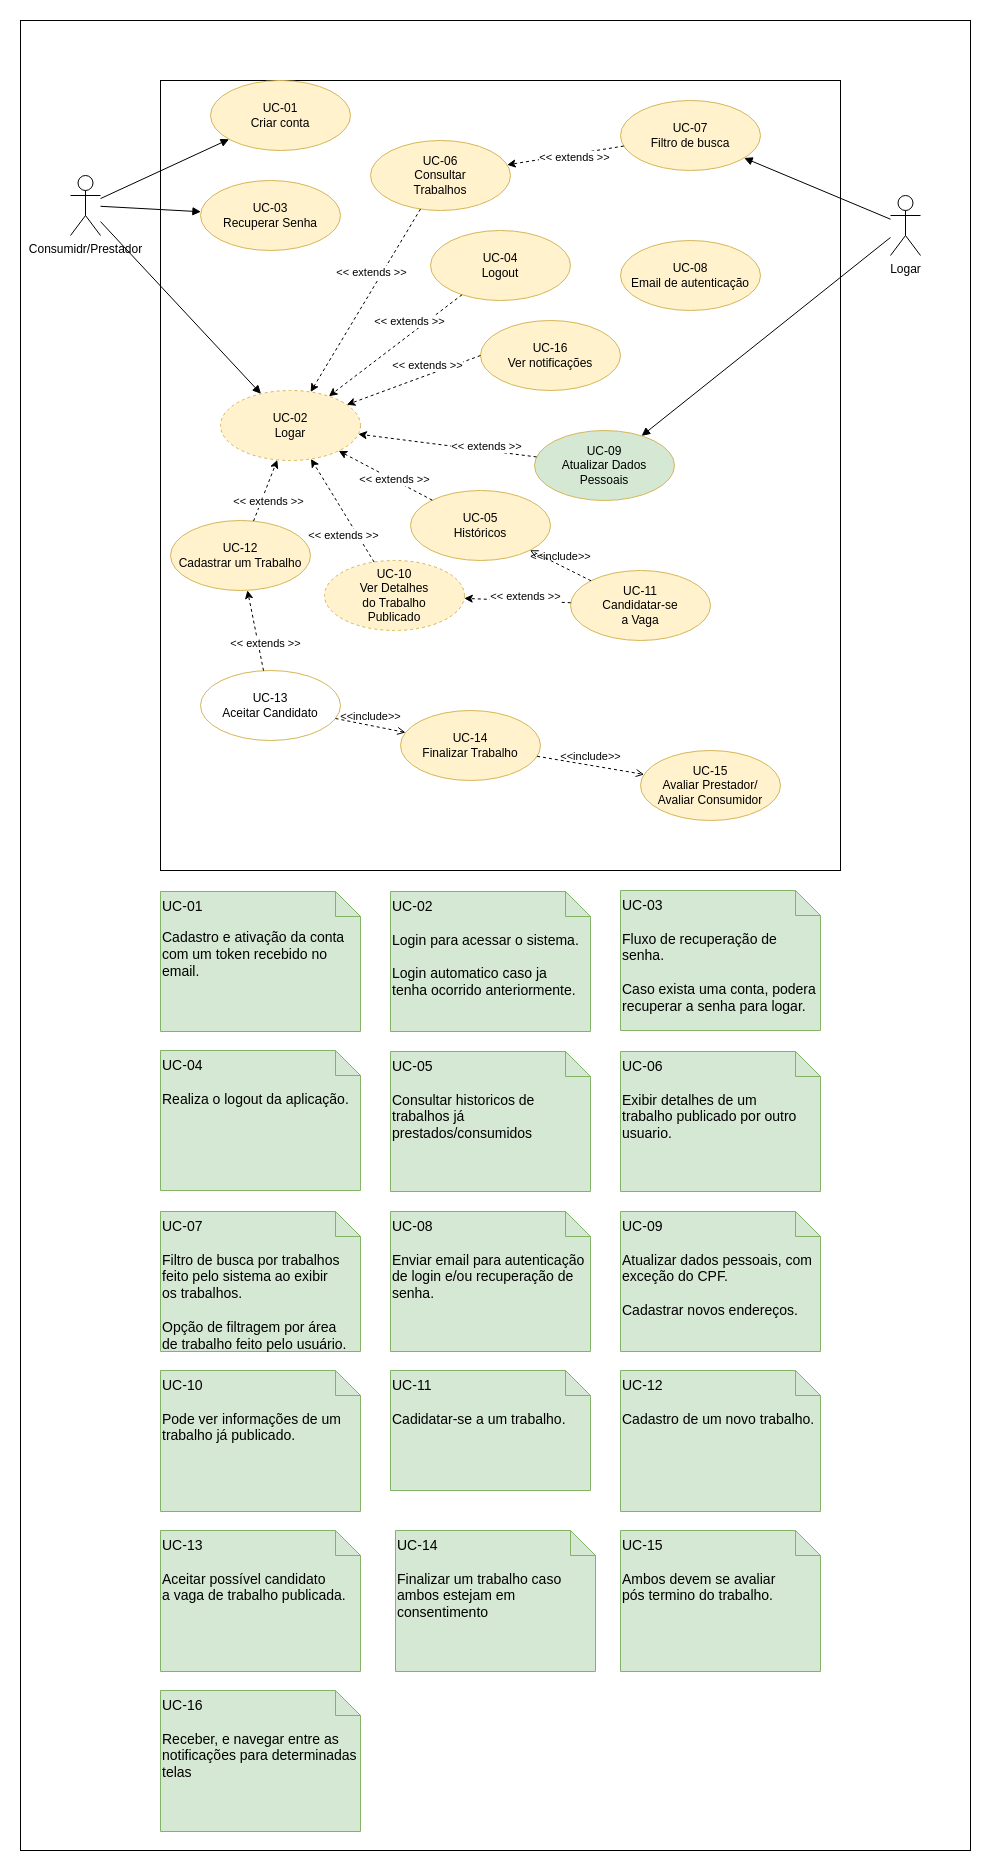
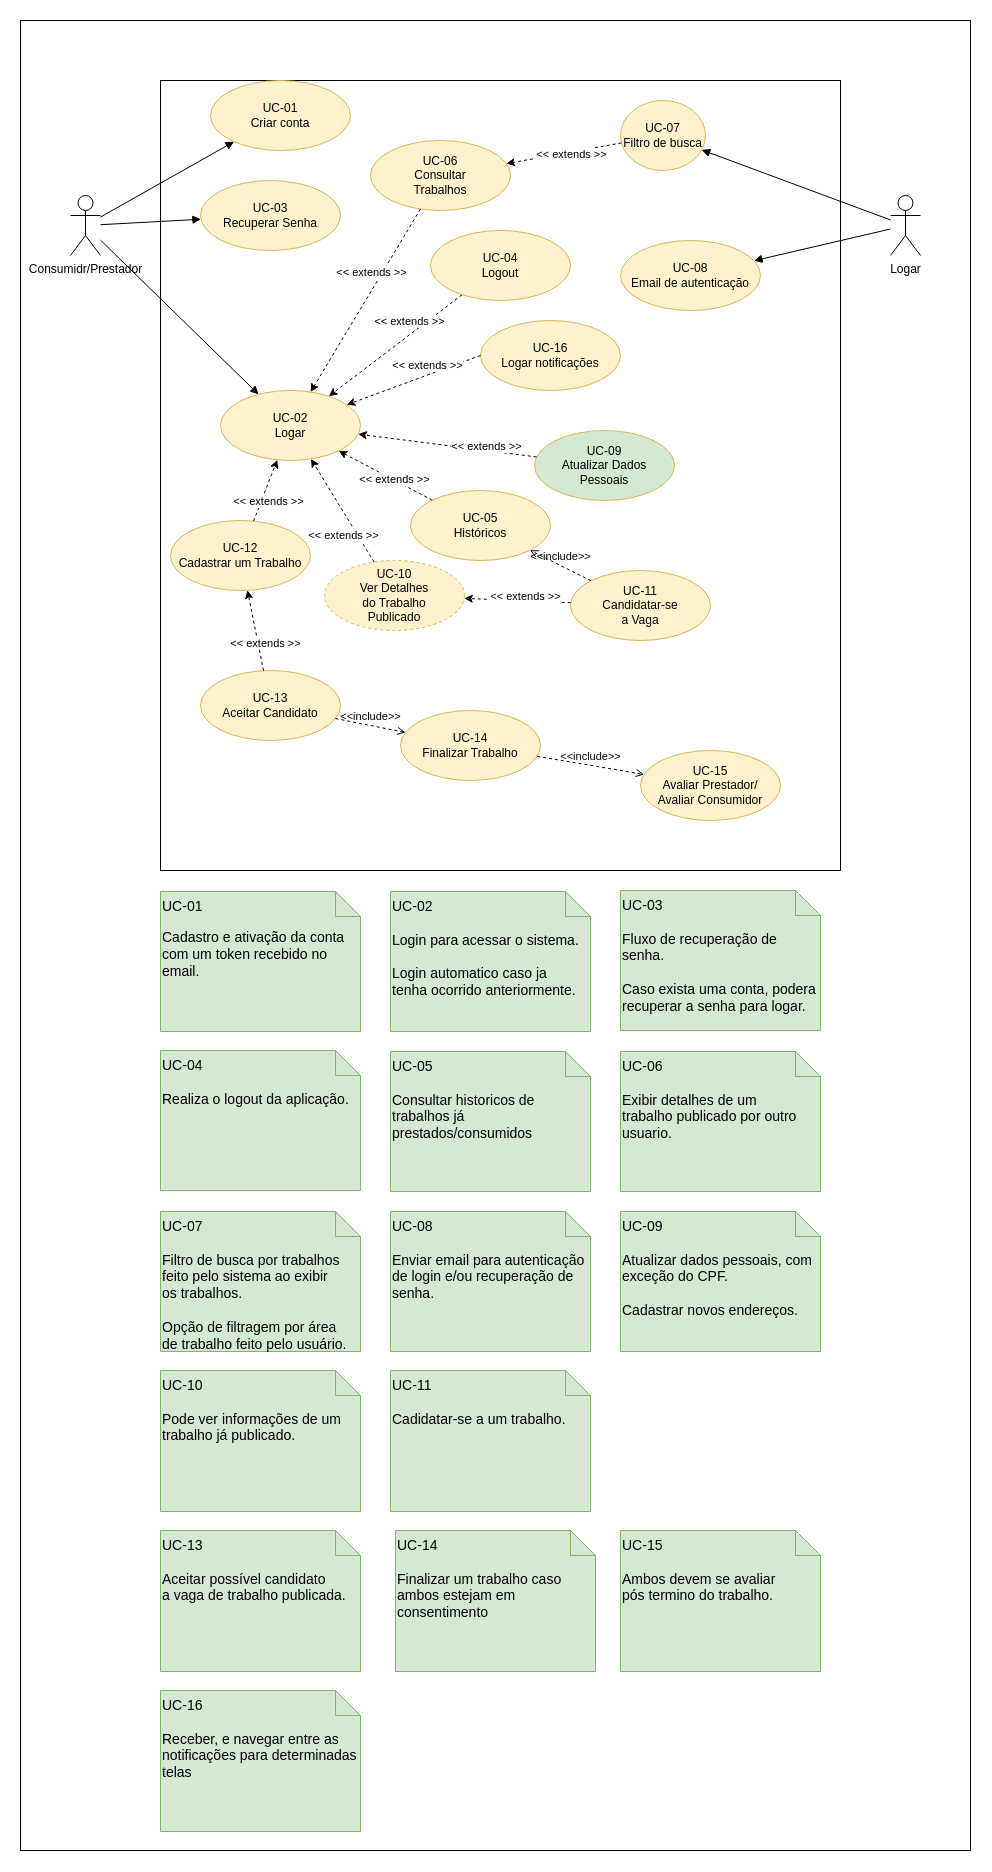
(691, 136) -> (663, 136)
(86, 206) -> (86, 226)
(769, 334) -> (826, 244)
(551, 356) -> (551, 356)
(291, 426) -> (291, 426)
(271, 706) -> (271, 706)
(491, 1431) -> (491, 1441)
(721, 1441) -> none
